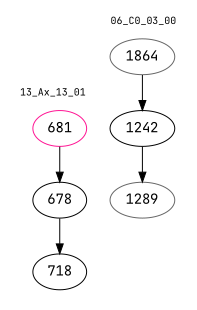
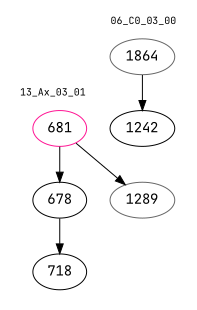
(53, 93) -> (53, 93)
(142, 159) -> (88, 154)
